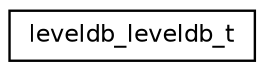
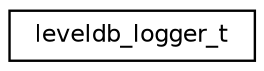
(132, 36) -> (132, 36)
